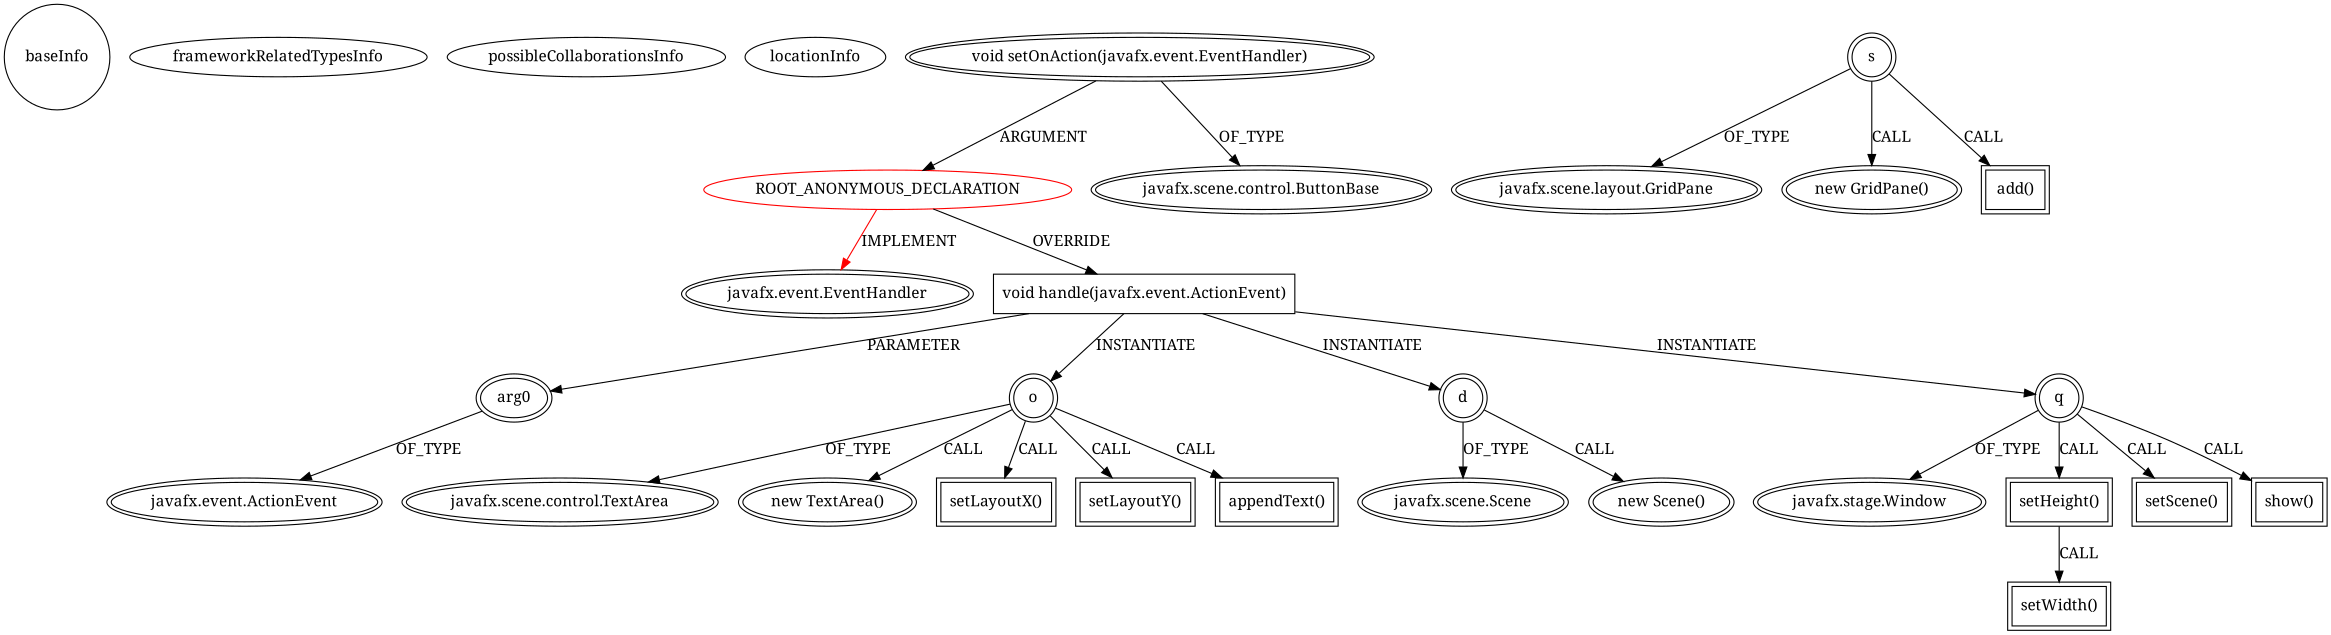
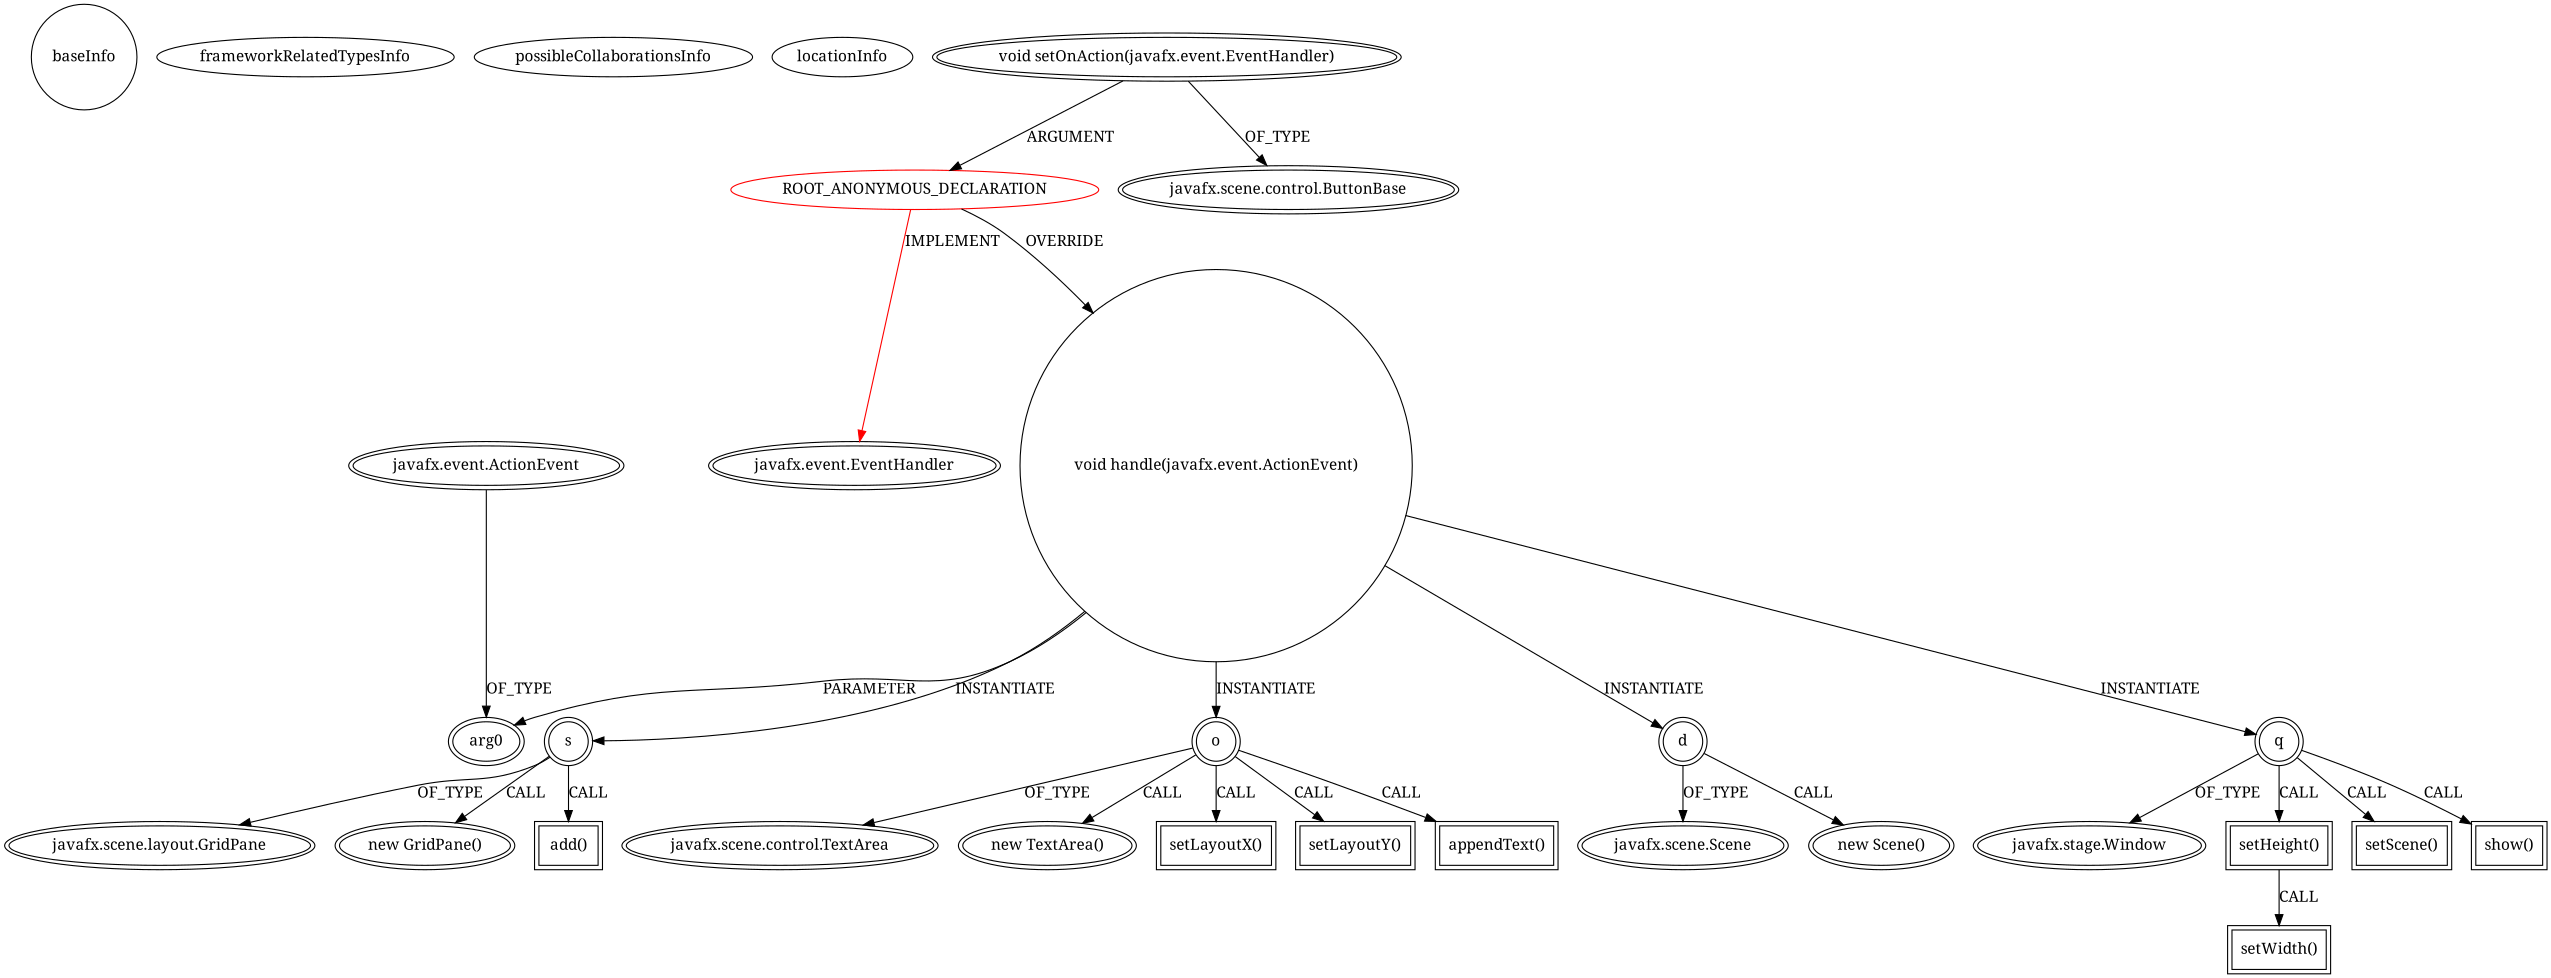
(1144, 294) -> (1216, 466)
(396, 444) -> (486, 598)
none -> (856, 714)
